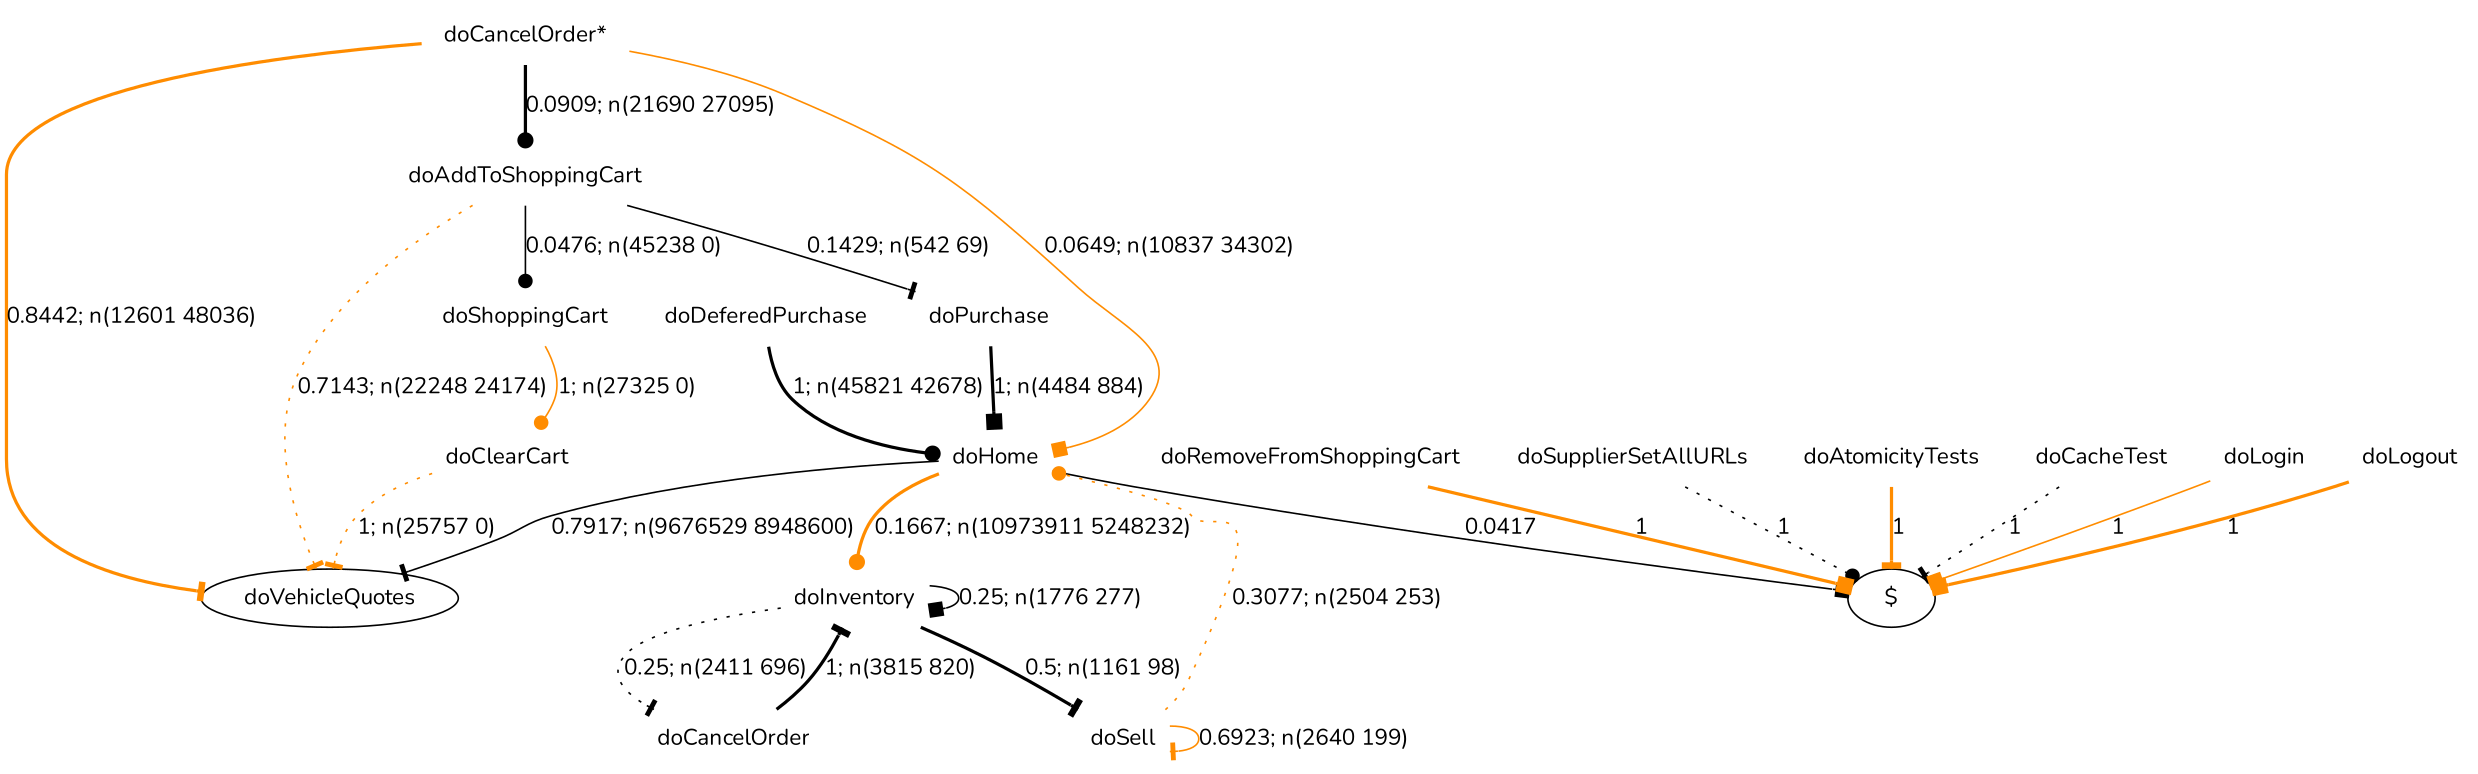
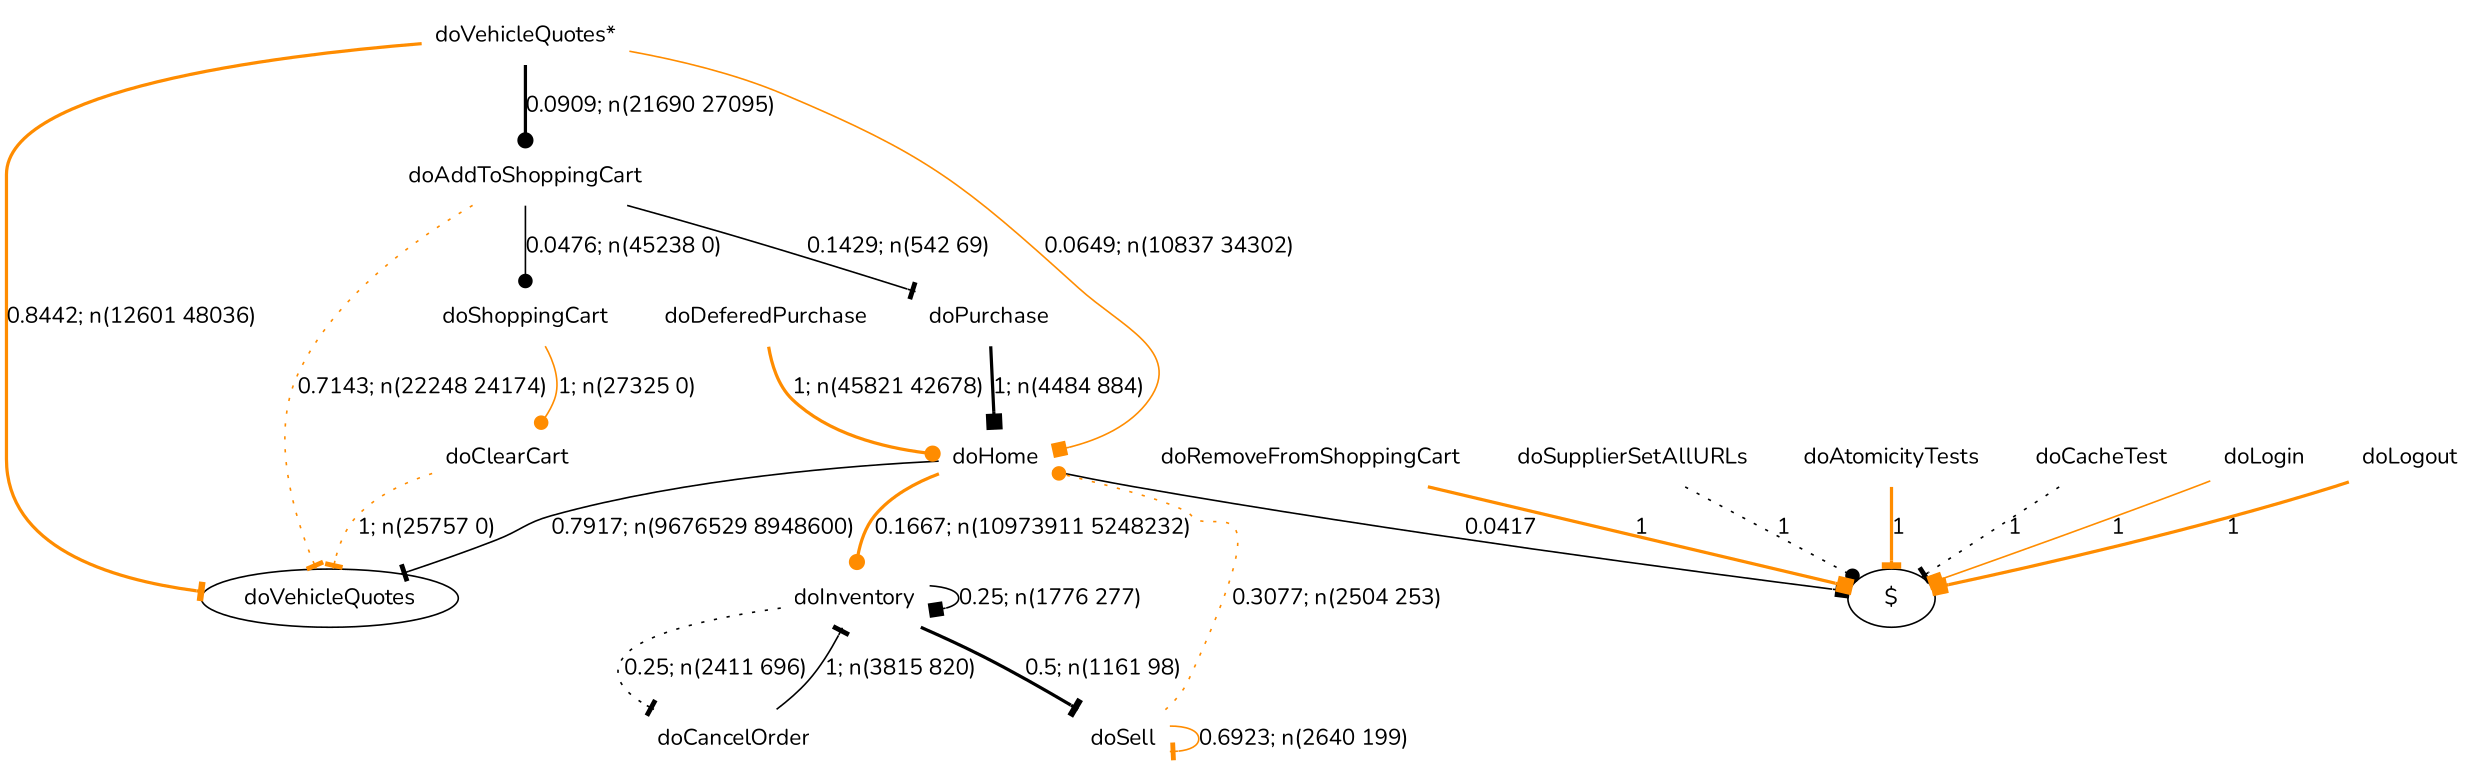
(525, 36) -> (525, 36)
(828, 424) -> (828, 424)
(812, 676) -> (812, 676)
